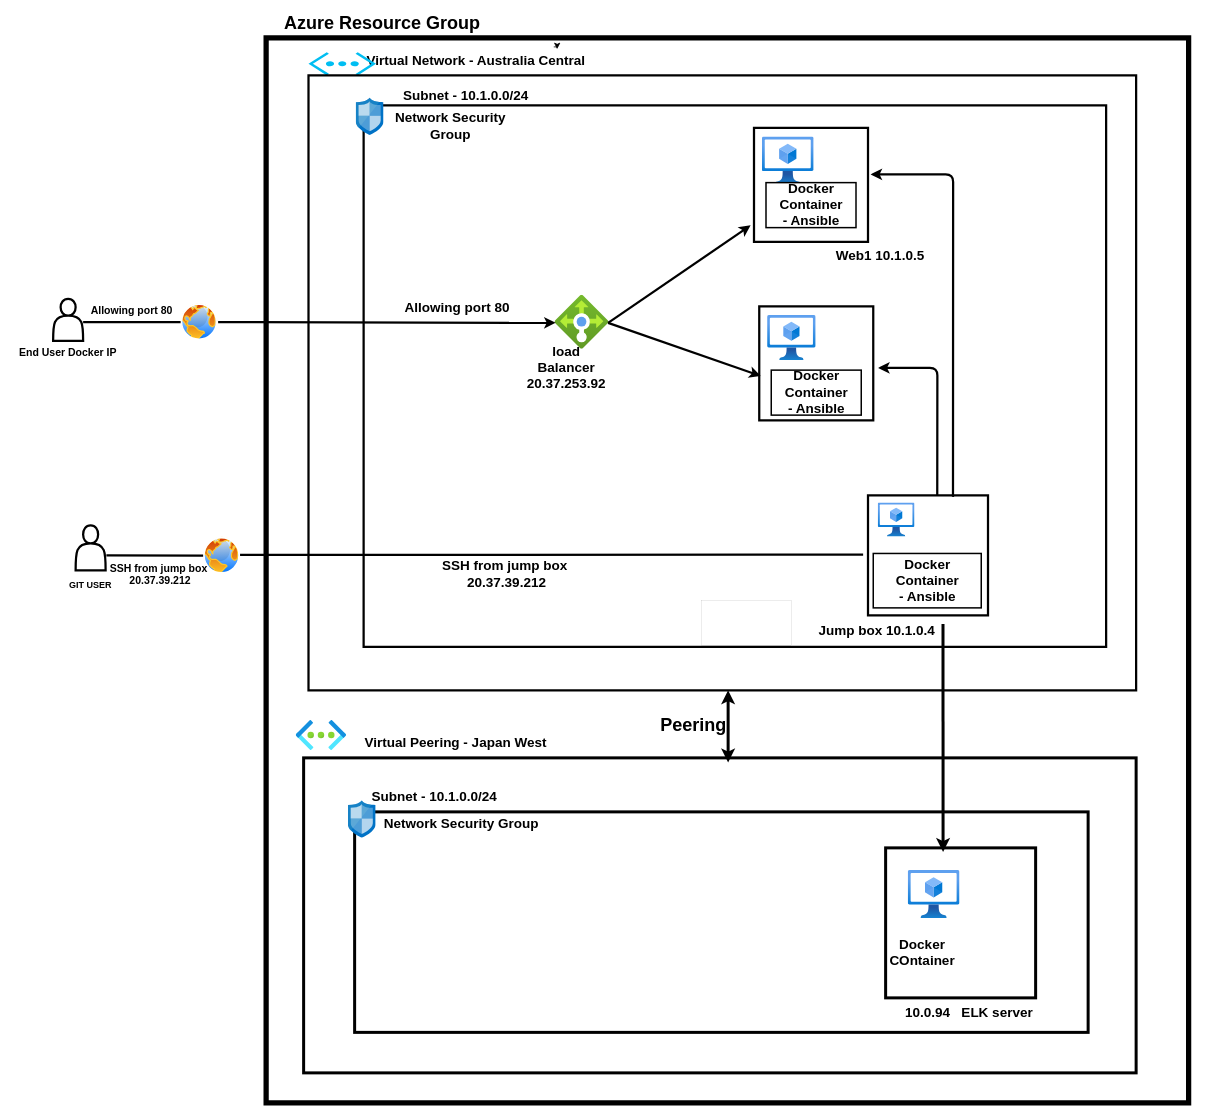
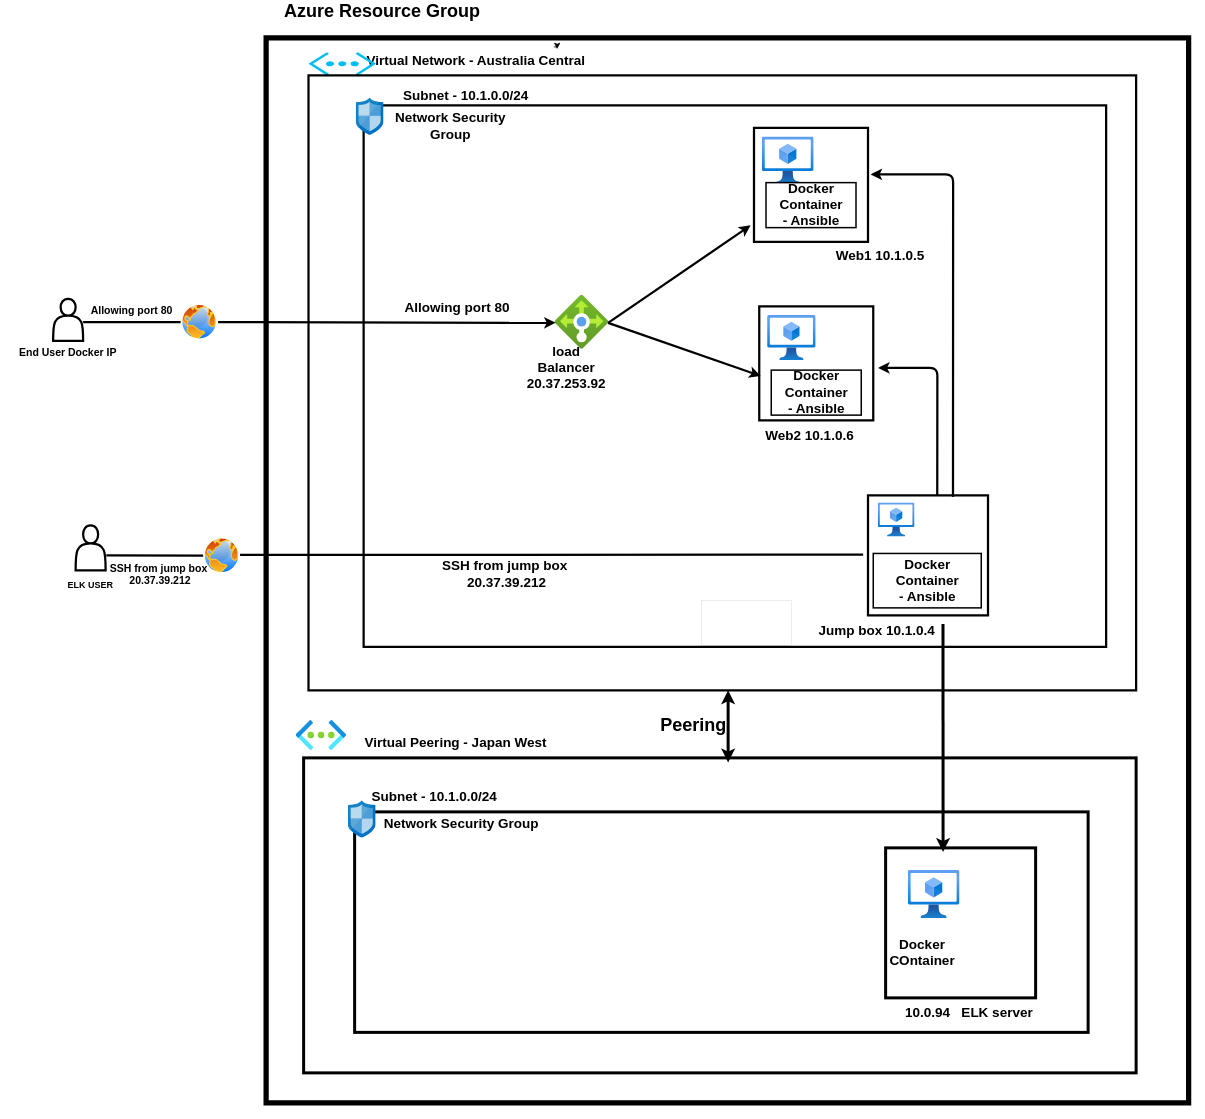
(382, 23) -> (382, 12)
none -> (809, 435)
(90, 585) -> (90, 585)
